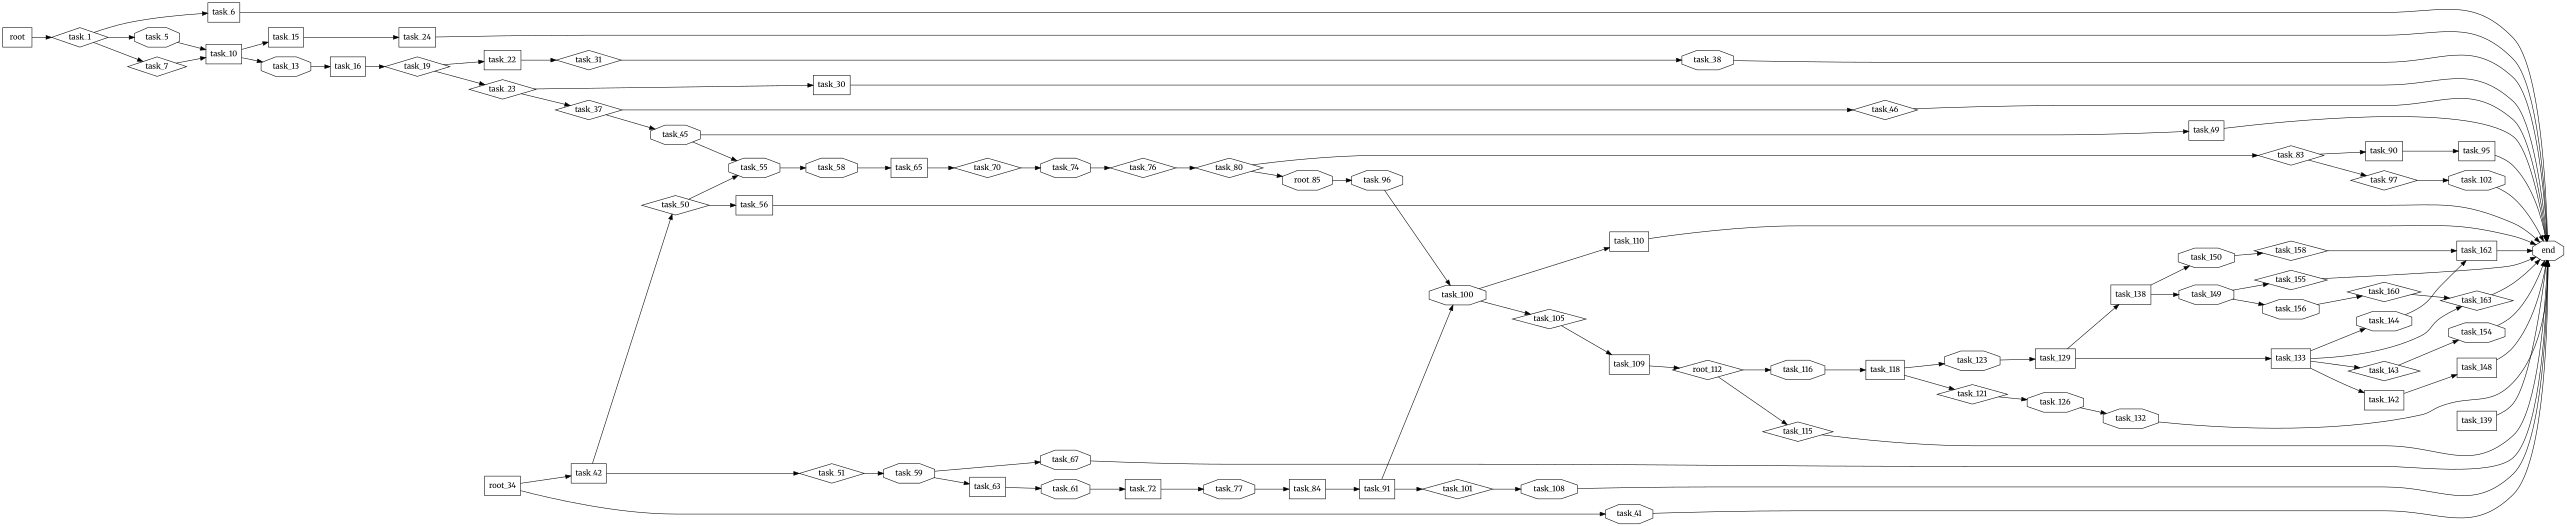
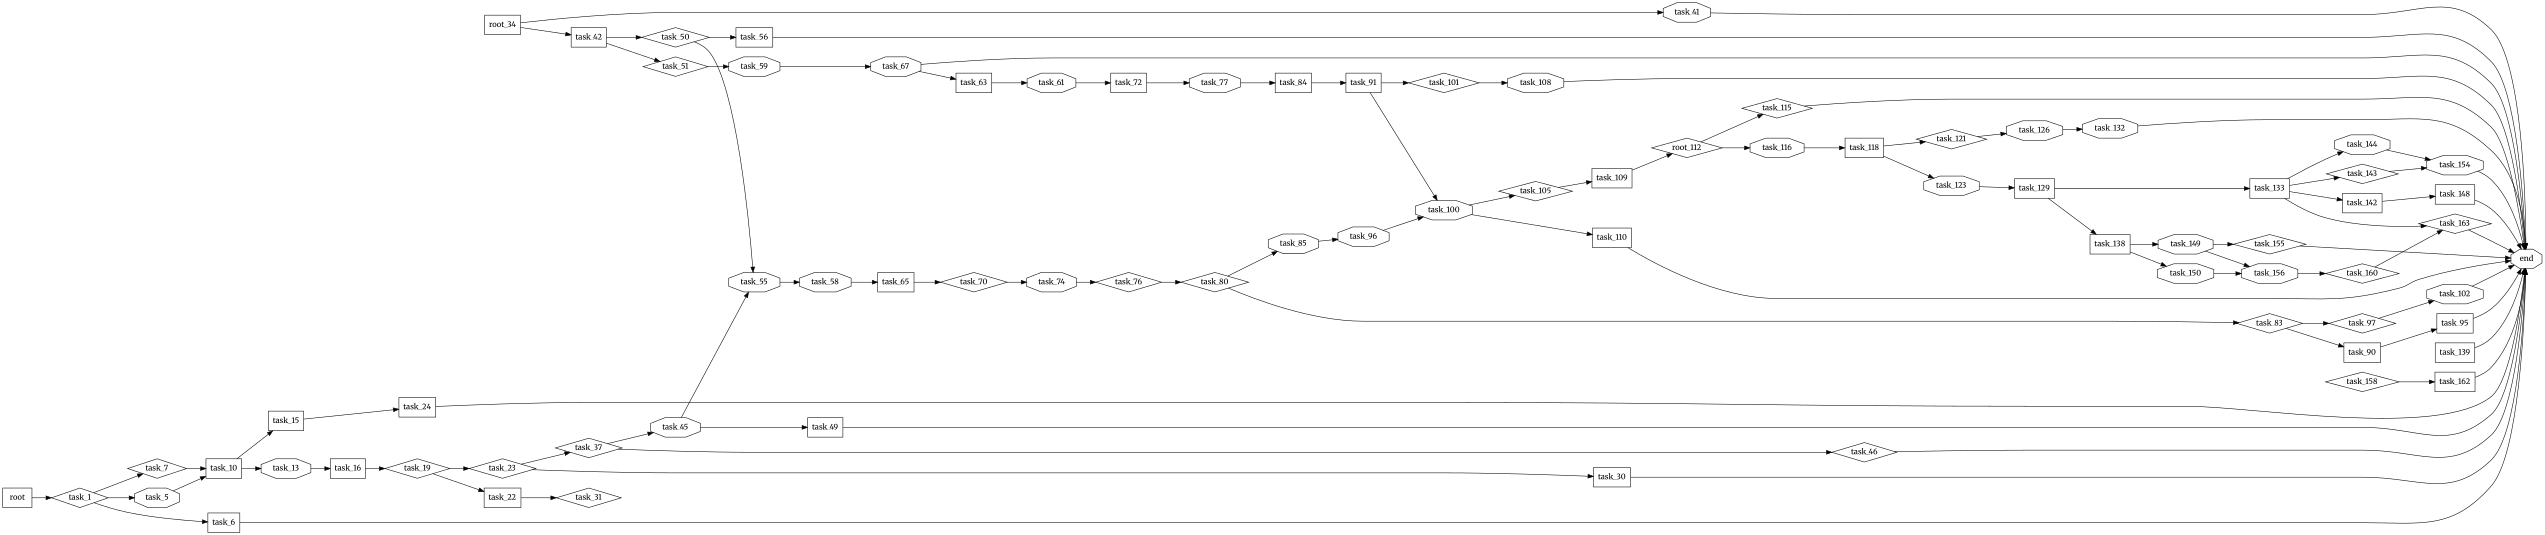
(1708, 60) -> none
(1307, 180) -> (1293, 244)
(2246, 255) -> (2225, 274)
(2435, 292) -> (2406, 154)
(949, 480) -> (935, 75)
